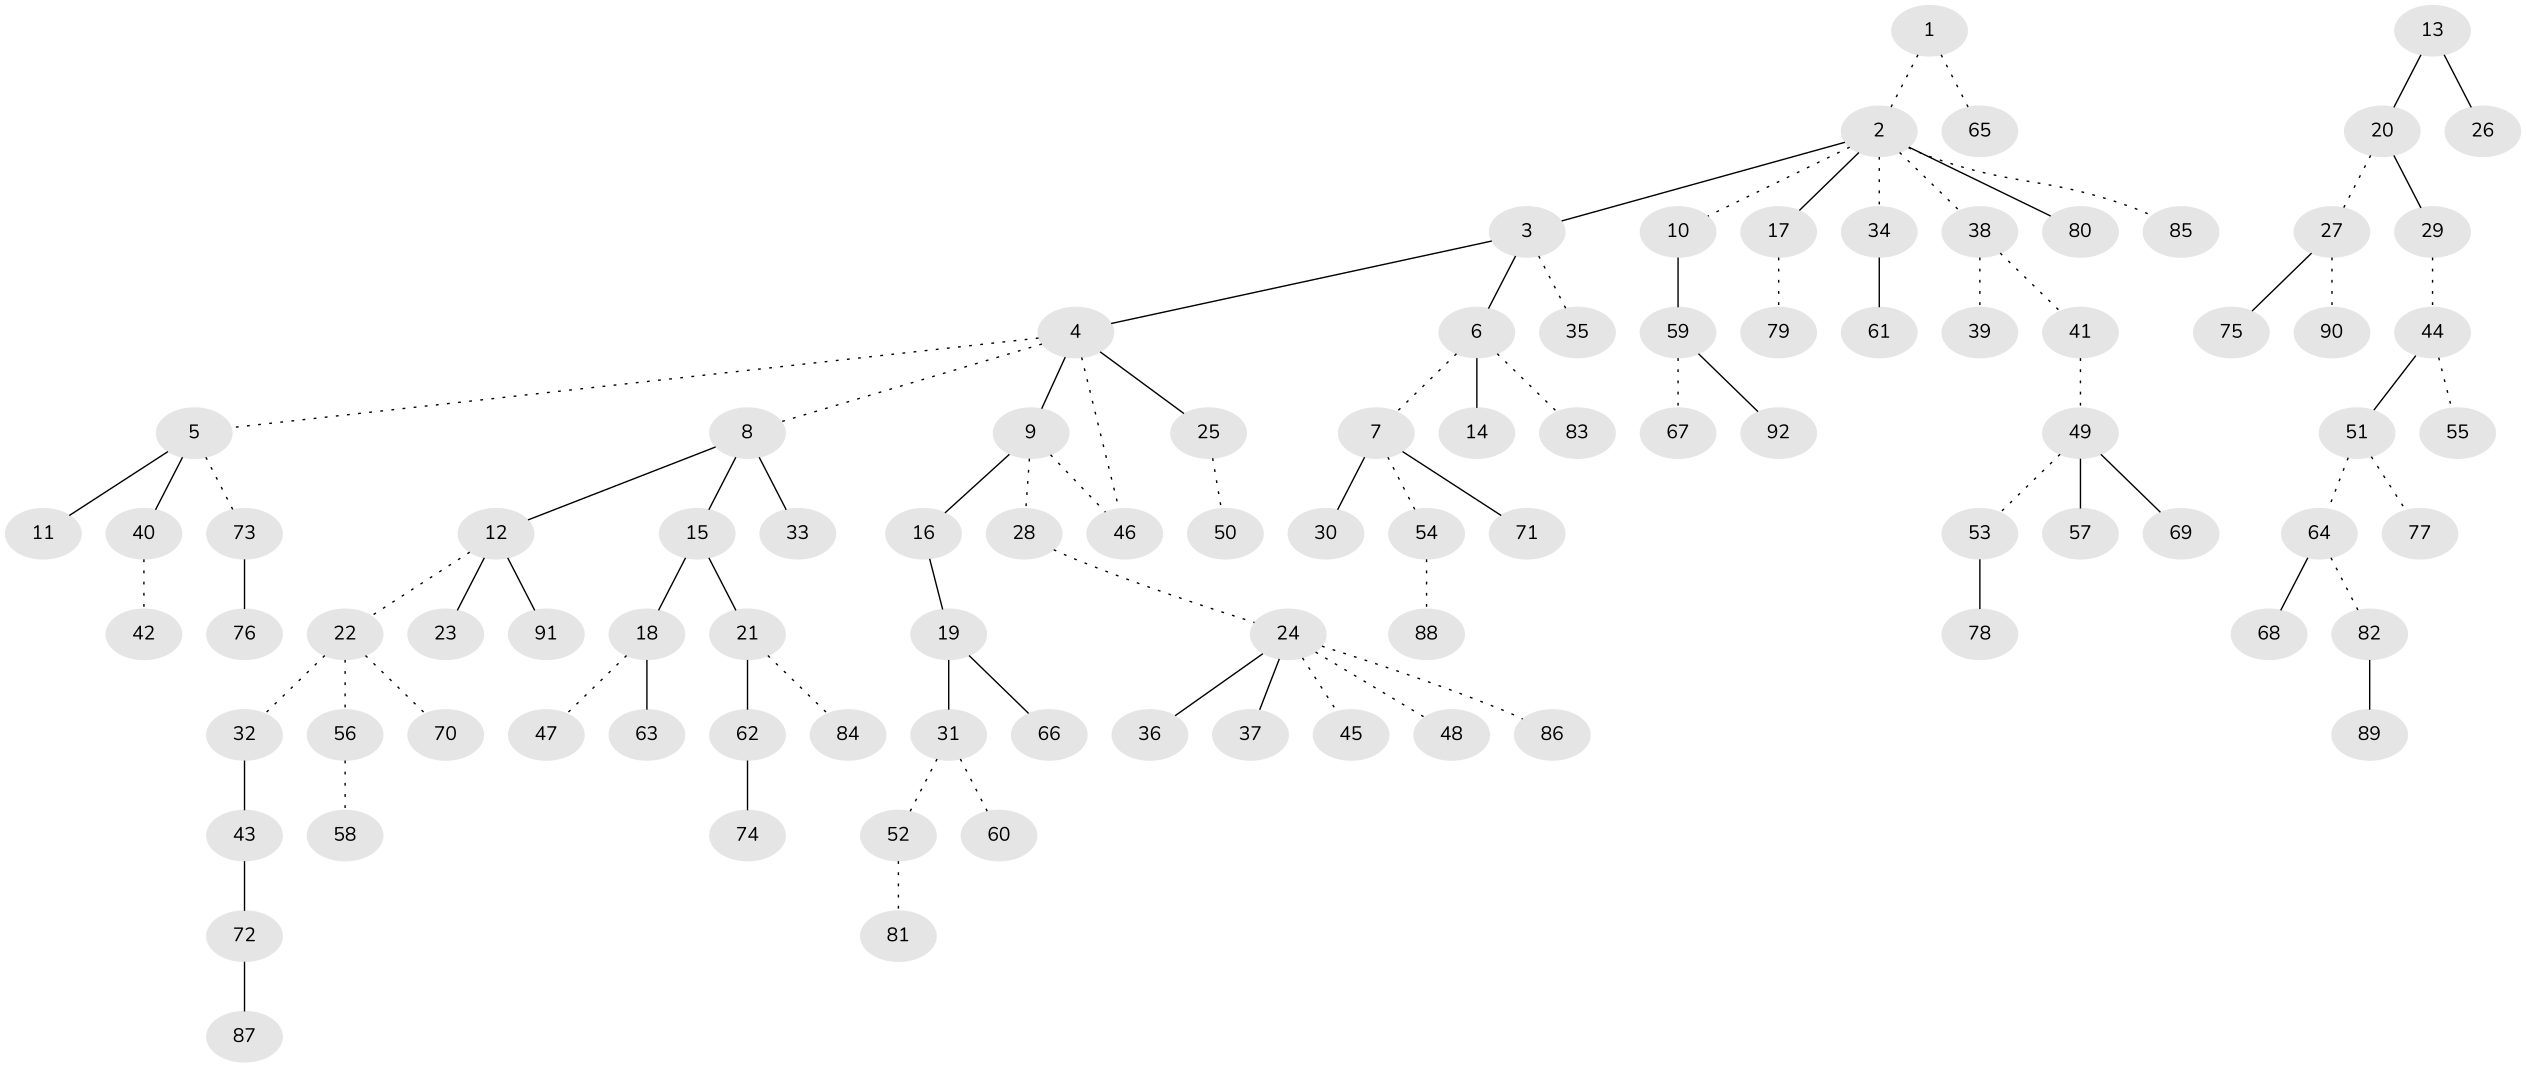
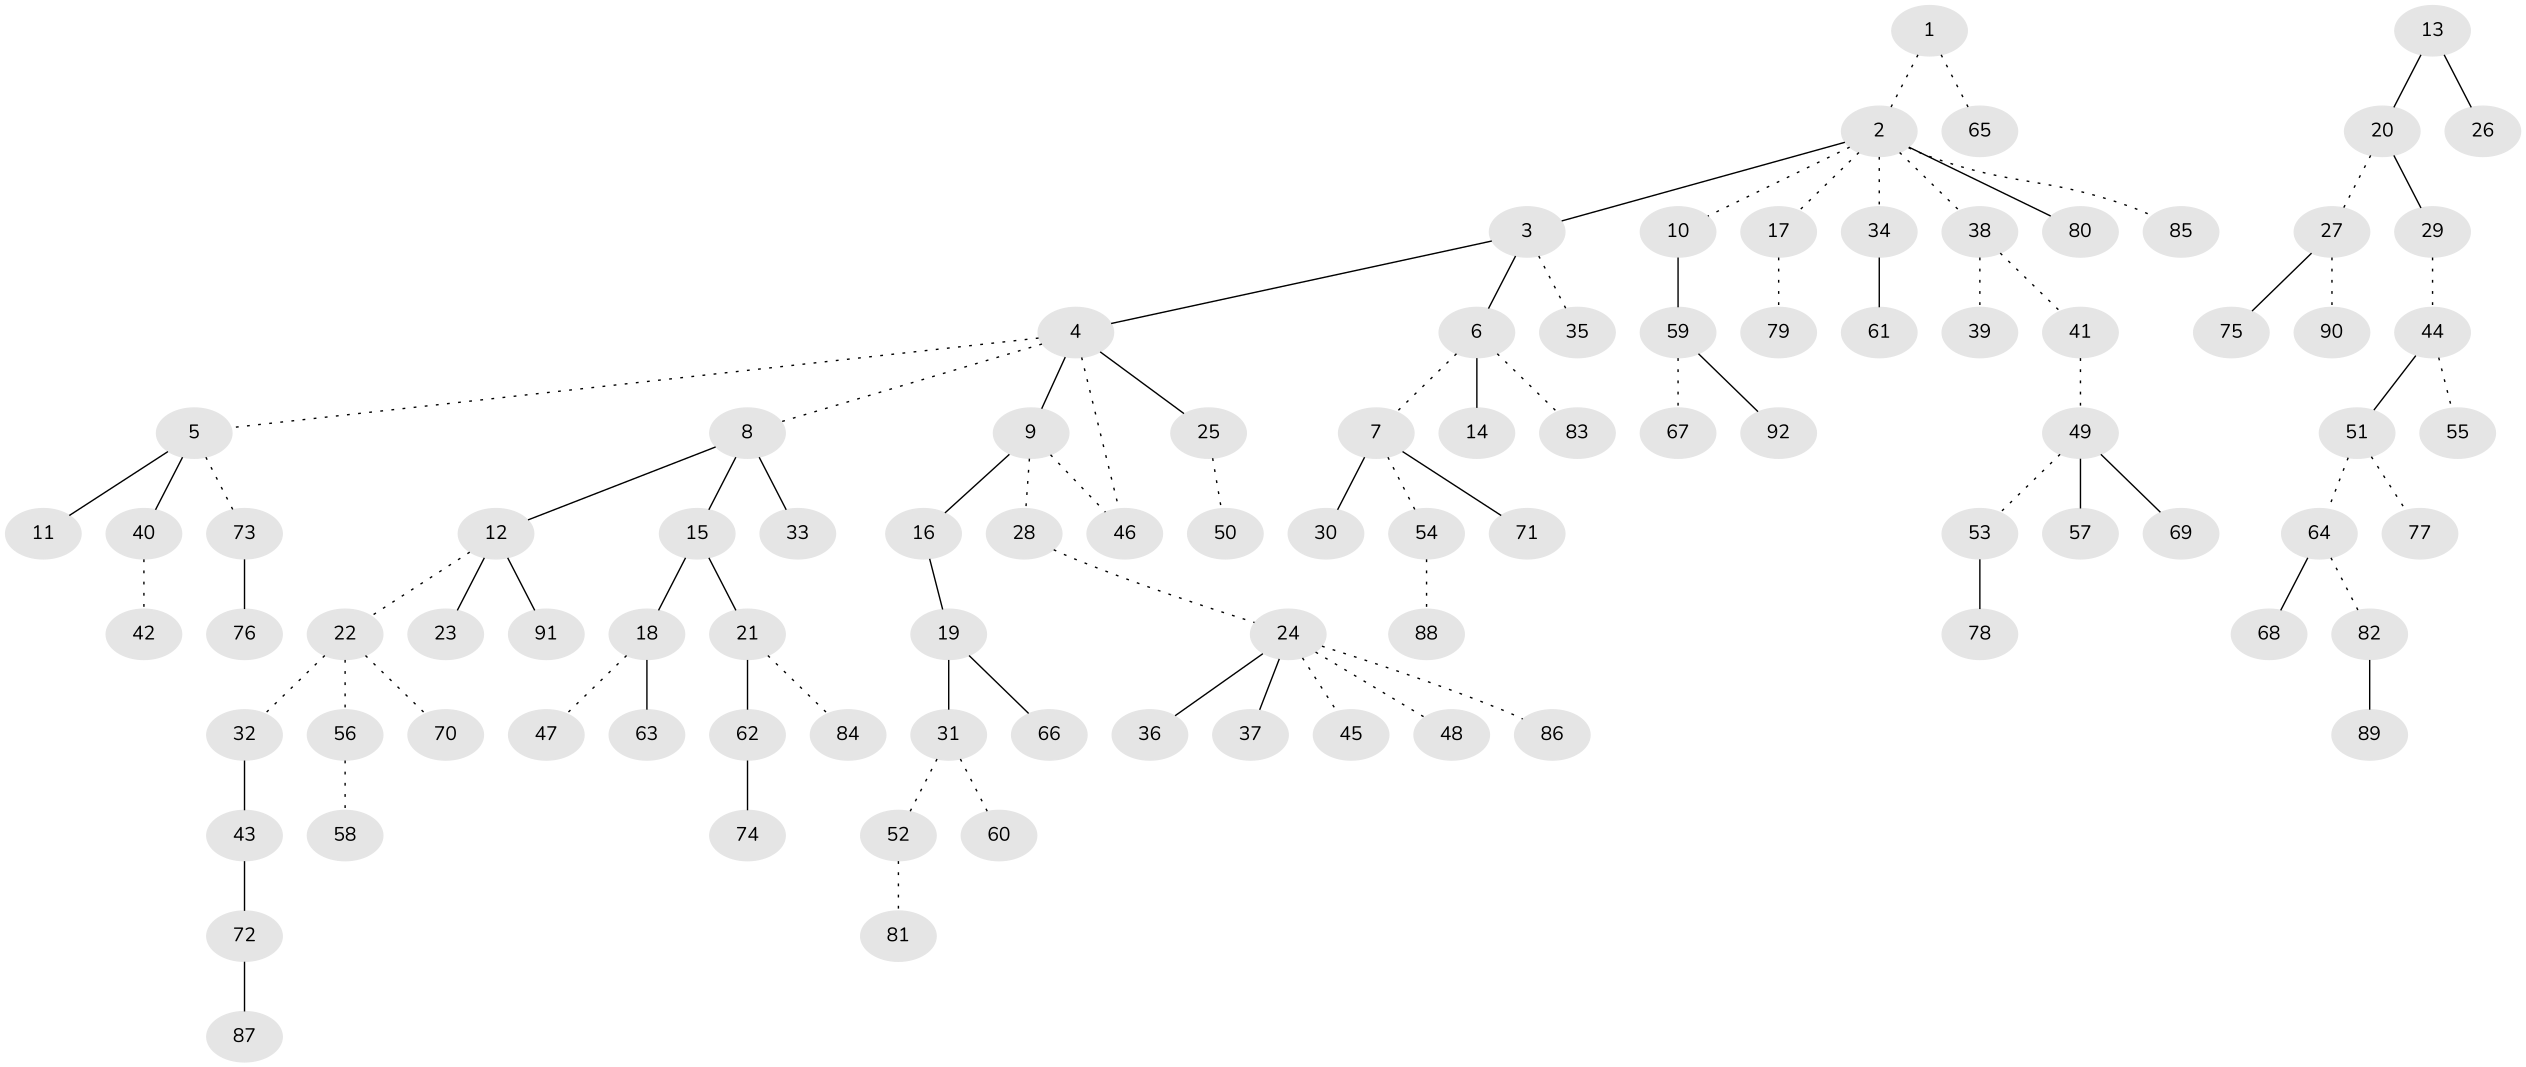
(1829, 181) -> (1829, 181)
